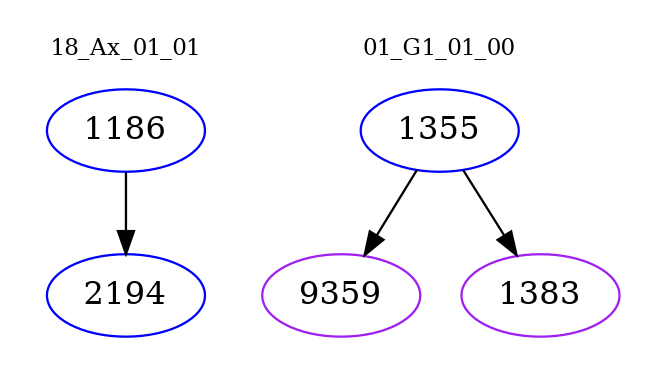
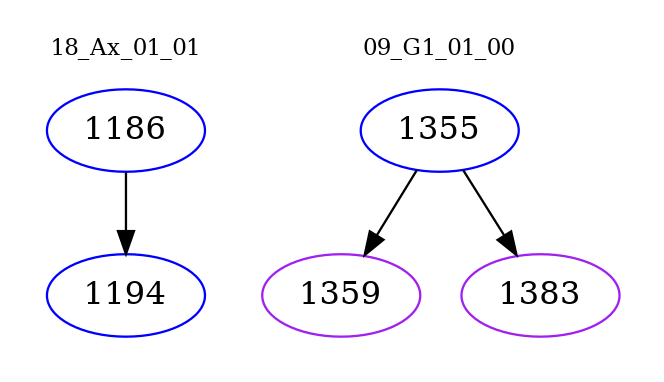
(440, 49) -> (440, 49)
(126, 295) -> (126, 295)
(341, 295) -> (341, 295)
